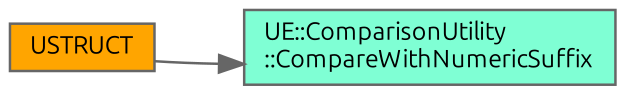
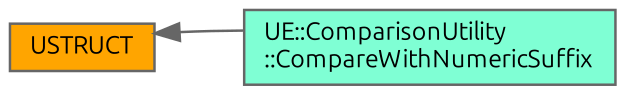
(187, 63) -> (212, 31)
